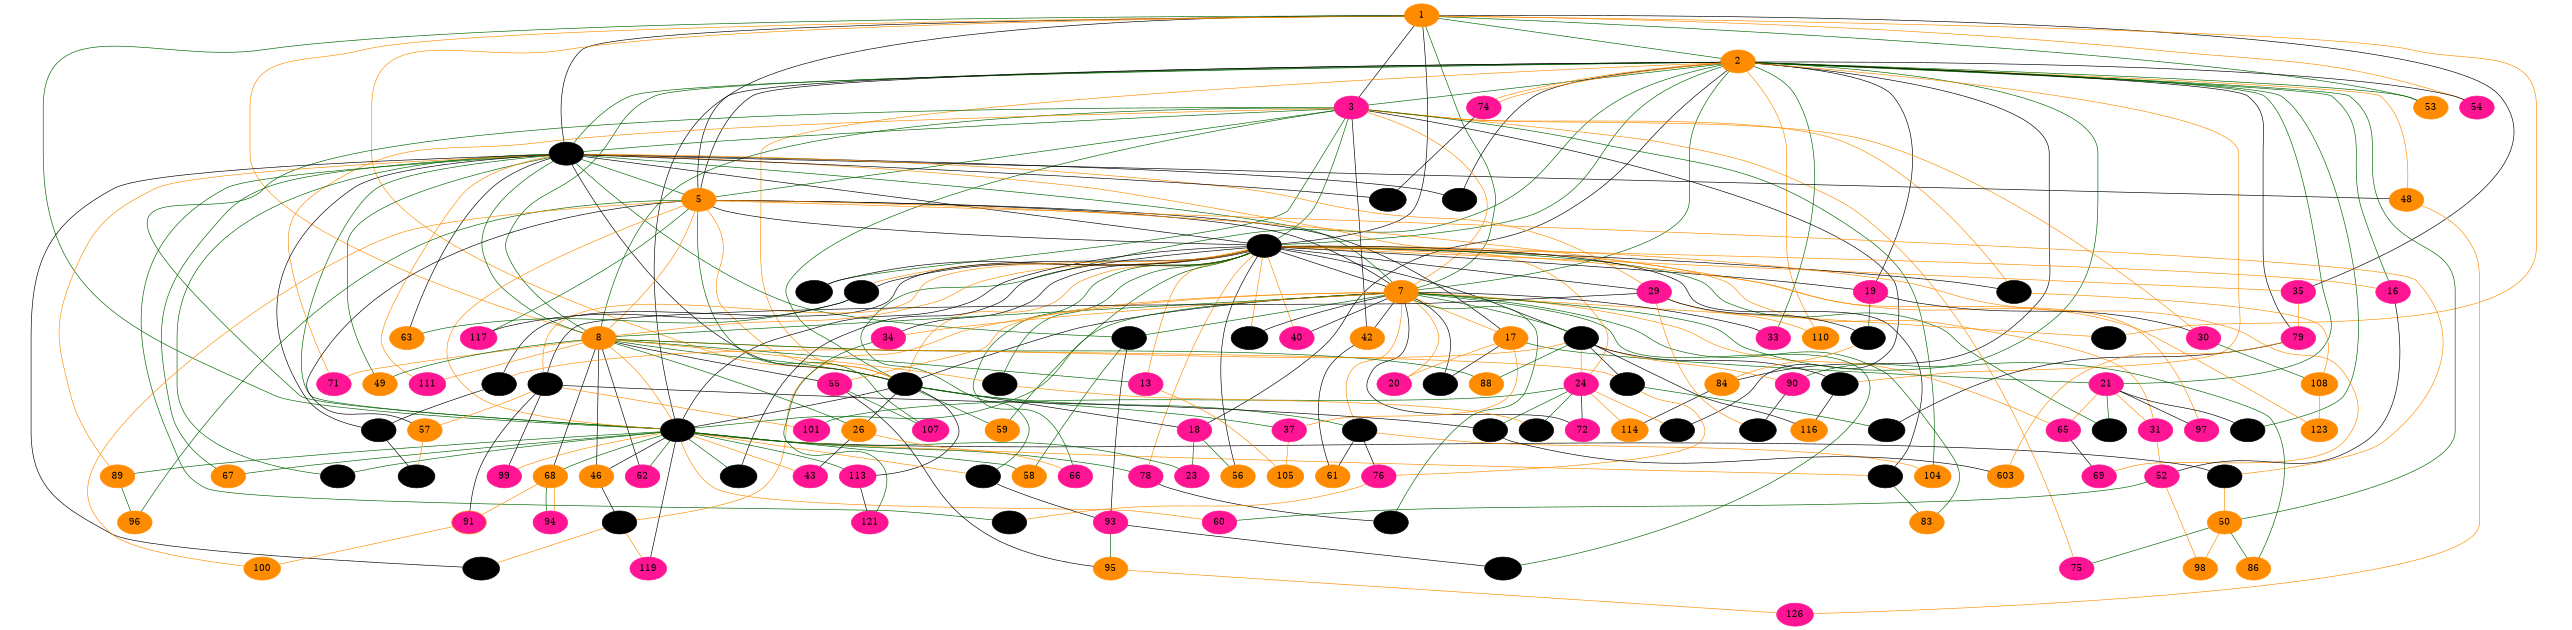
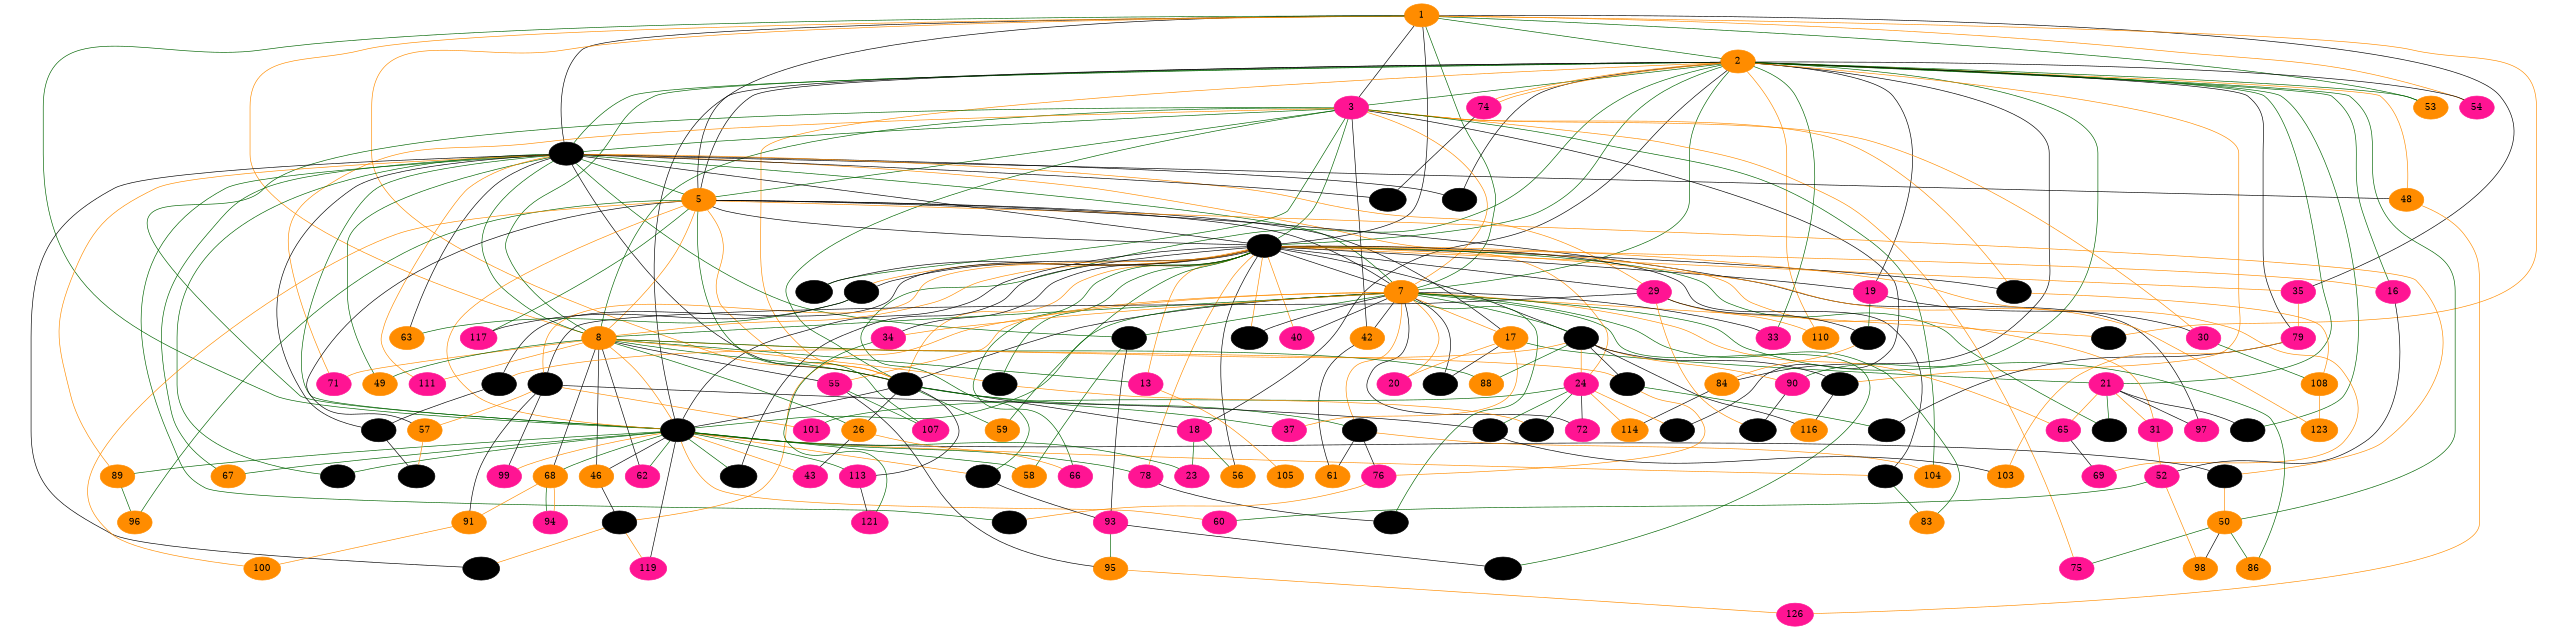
(1447, 240) -> (1447, 240)
(1287, 453) -> none
(2006, 476) -> (2006, 476)
(469, 522) -> (469, 522)
(2212, 546) -> (2212, 546)
